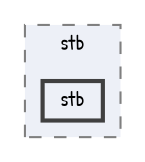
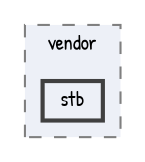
(73, 45) -> (73, 45)
